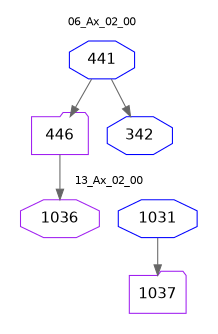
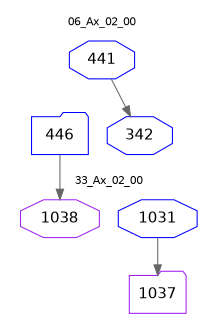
(84, 93) -> none
(60, 136) -> (60, 136)
(109, 181) -> (109, 181)
(60, 219) -> (60, 219)
